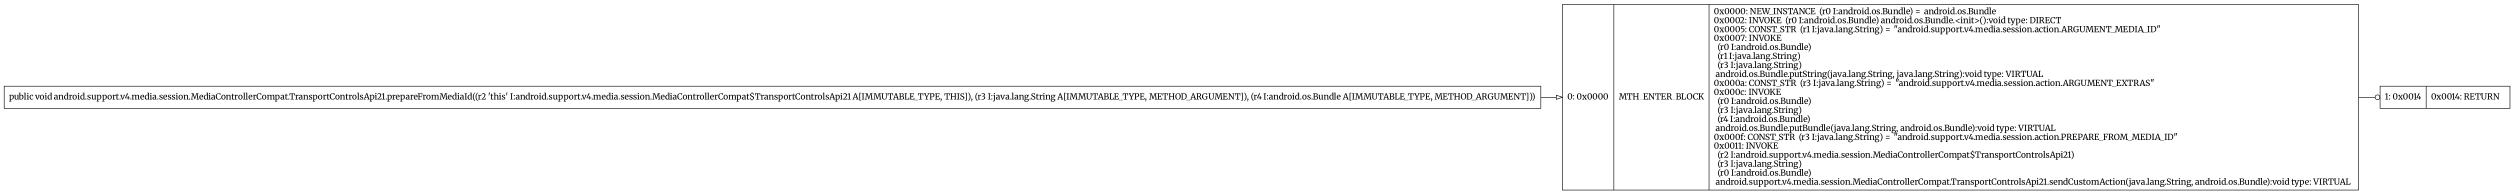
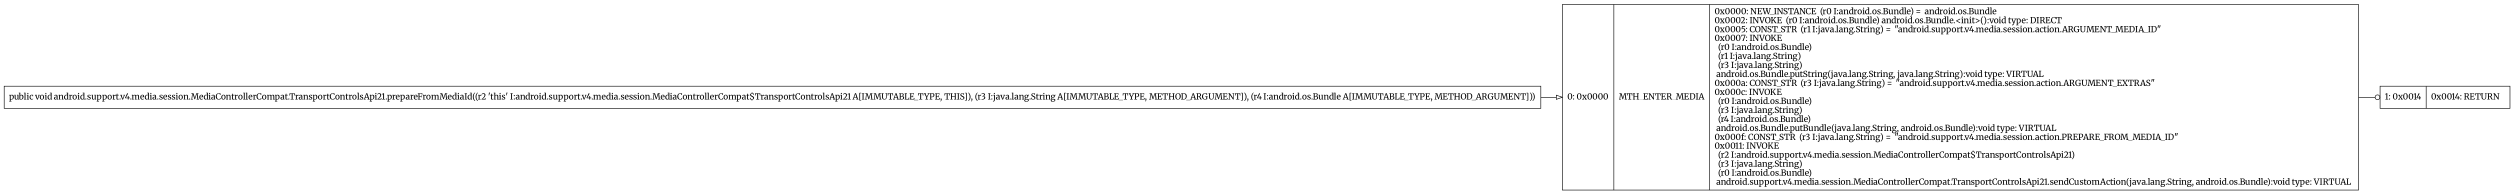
(1661, 97) -> (1662, 97)
